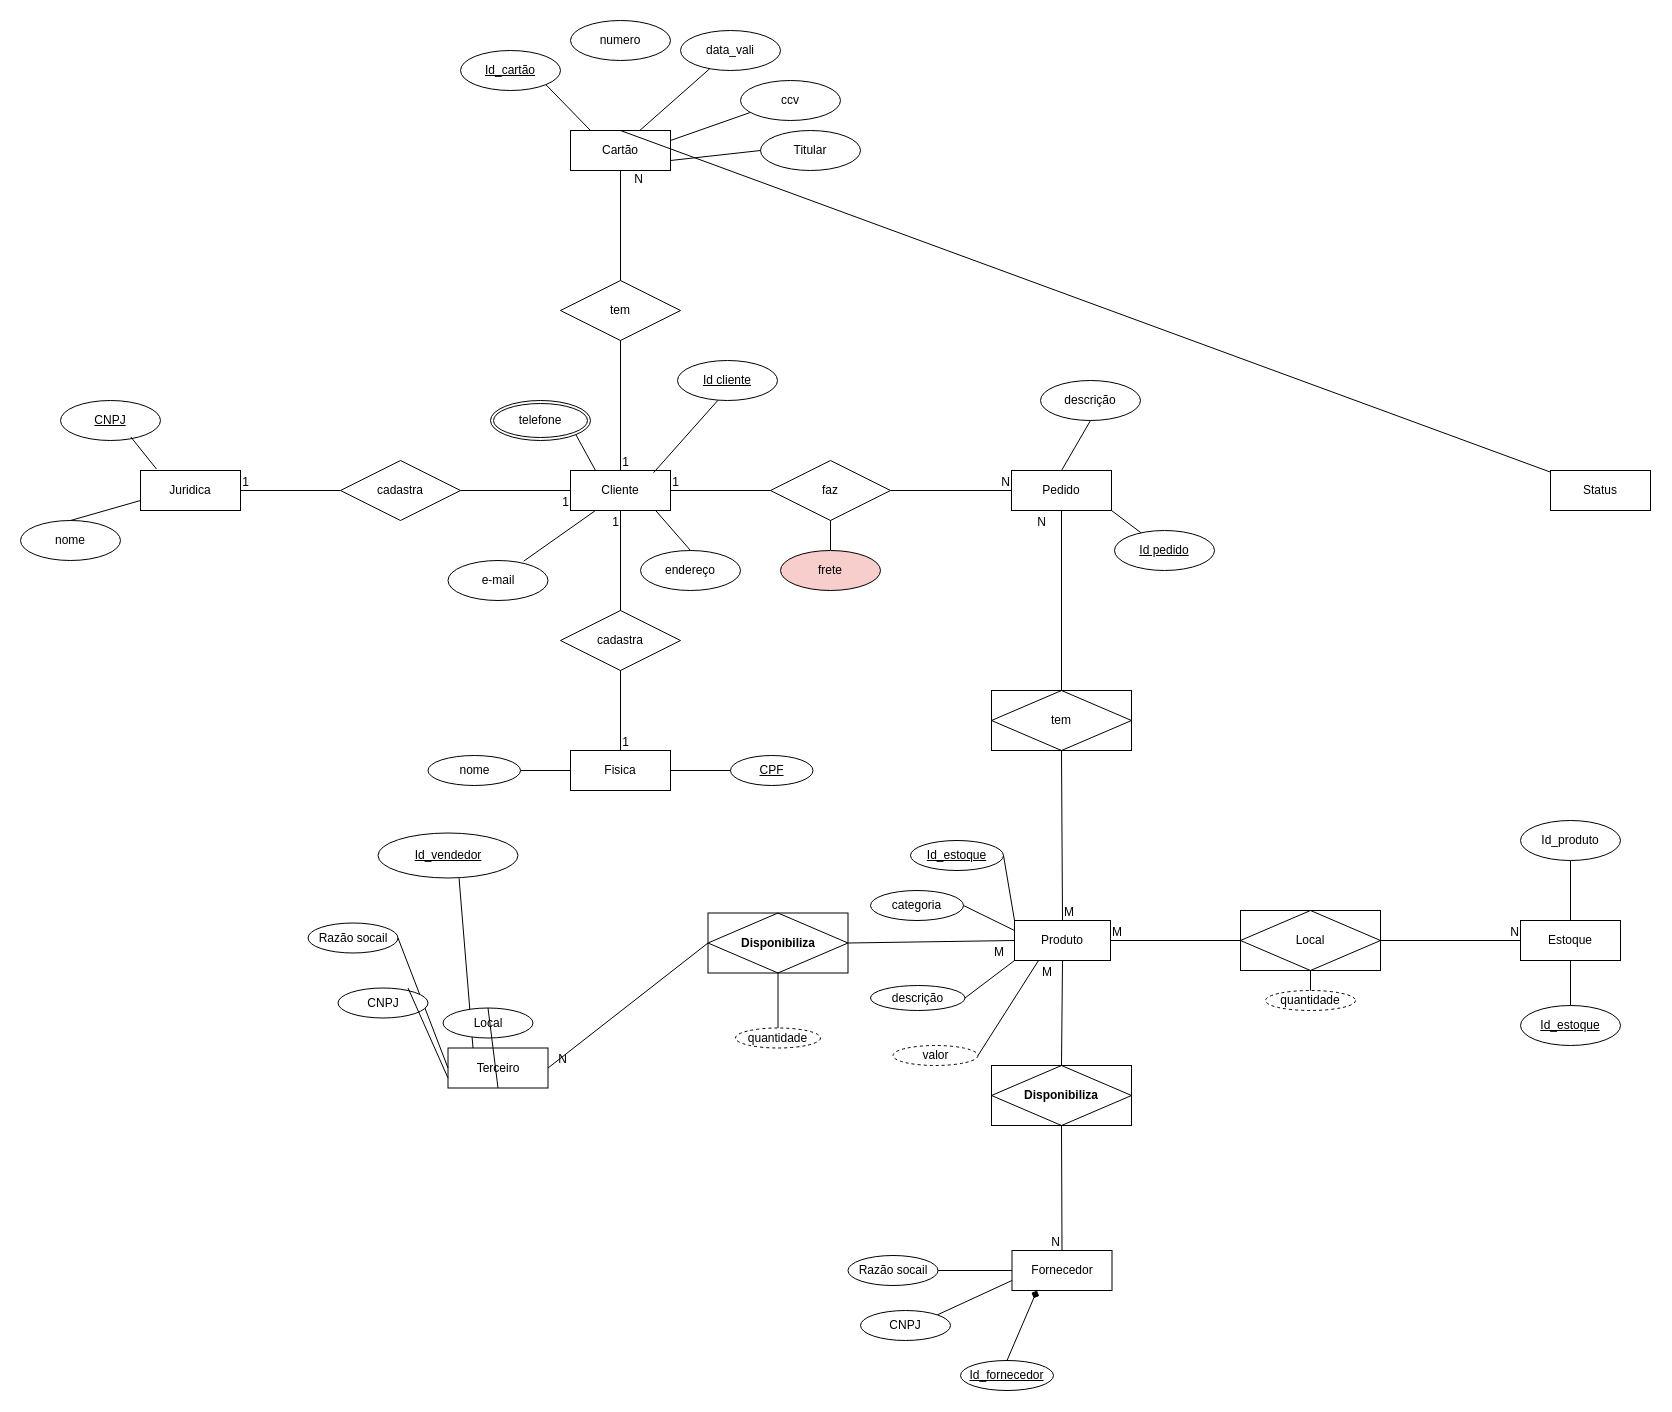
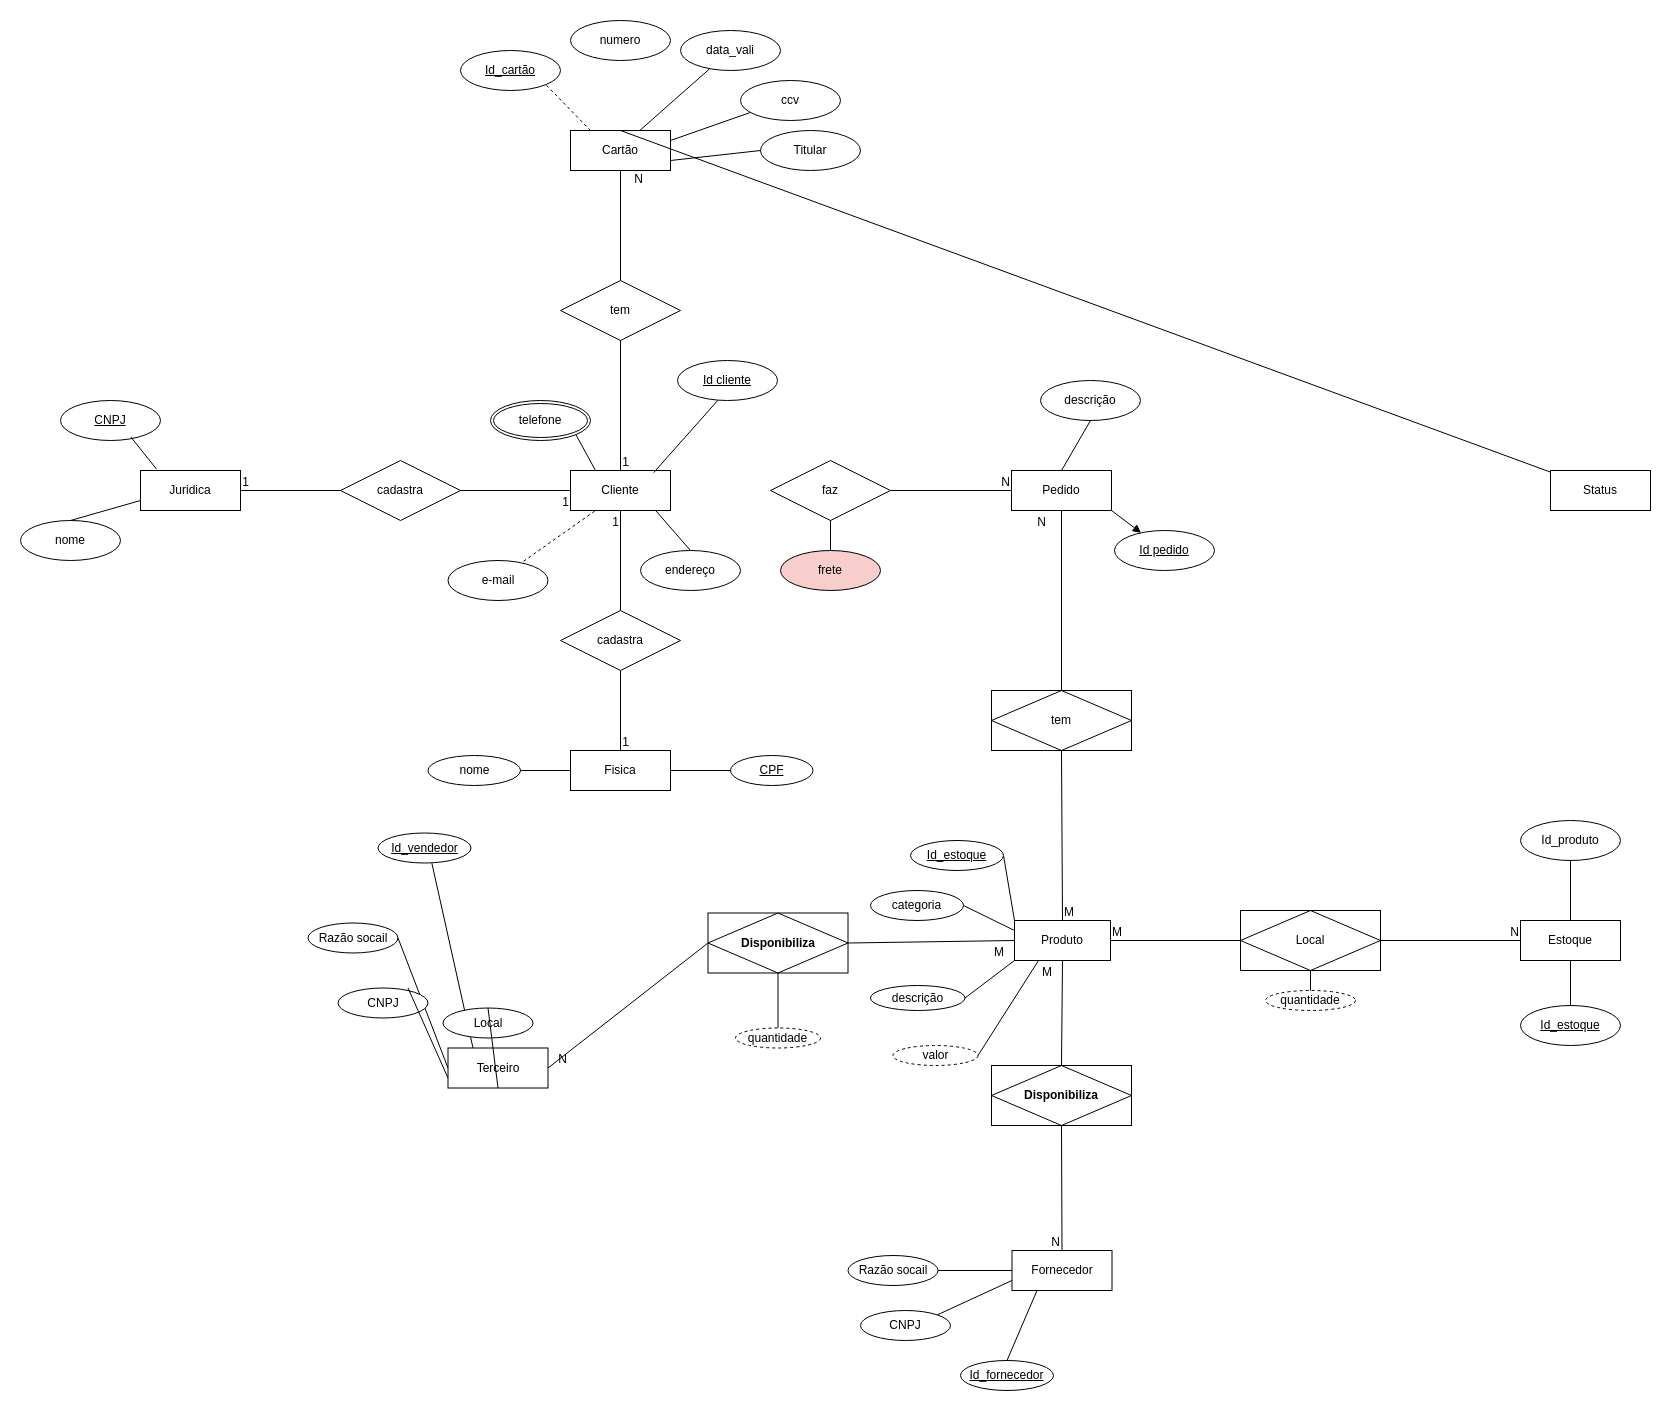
(569, 108) -> (569, 108)
(721, 491) -> none
(1136, 529) -> (1133, 527)
(558, 537) -> (558, 537)
(448, 856) -> (425, 848)
(1034, 1298) -> (1035, 1294)
